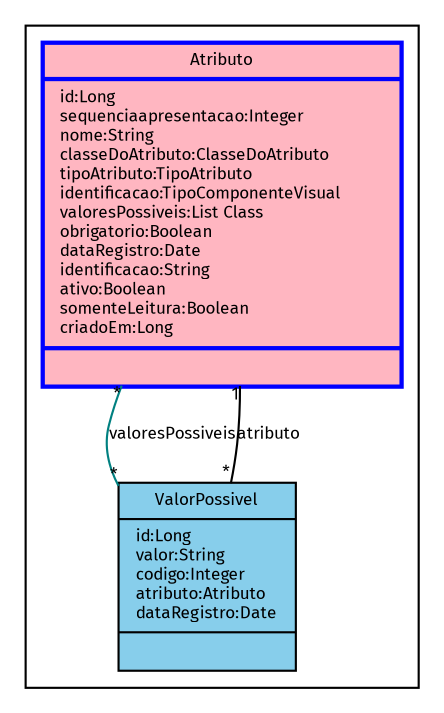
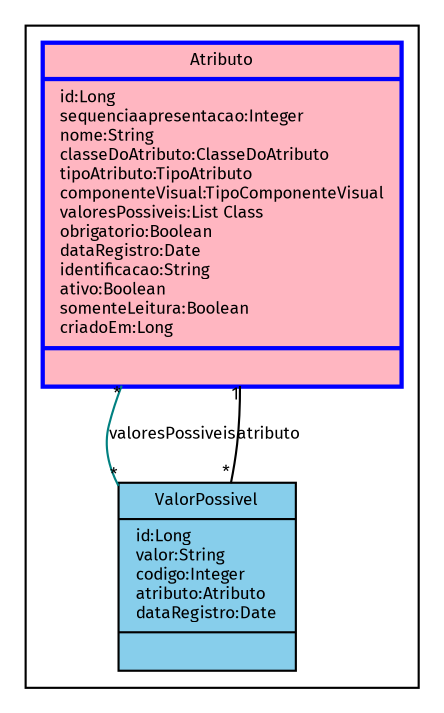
(201, 193) -> (222, 193)
